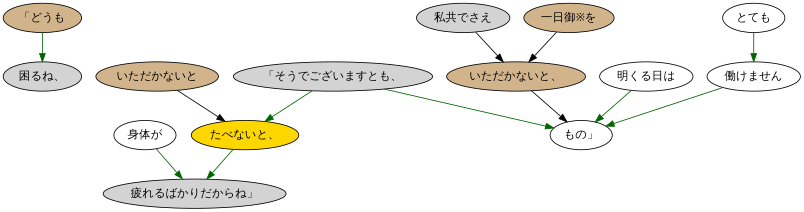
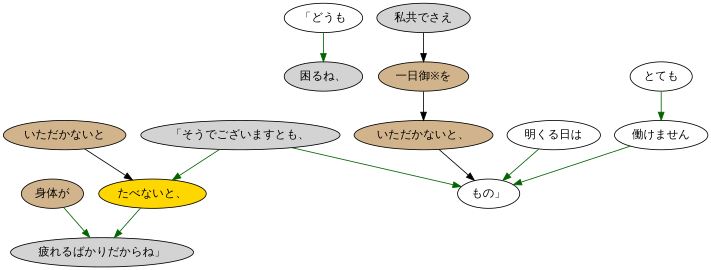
(42, 18) -> (323, 18)
(487, 44) -> (424, 43)
(145, 135) -> (52, 194)
